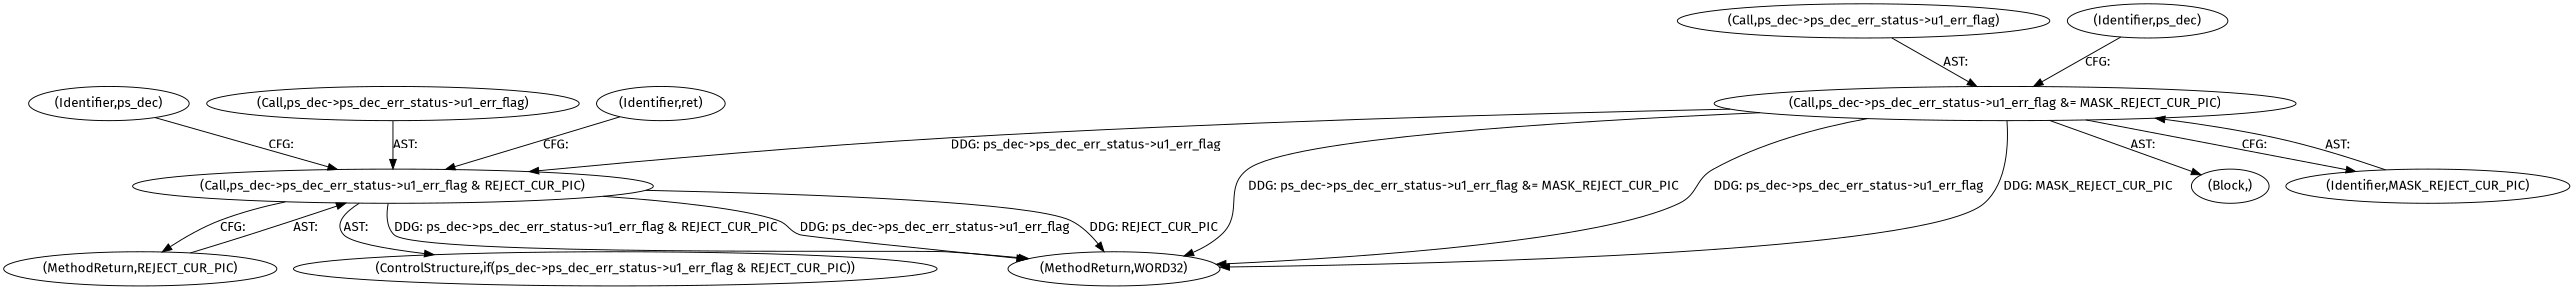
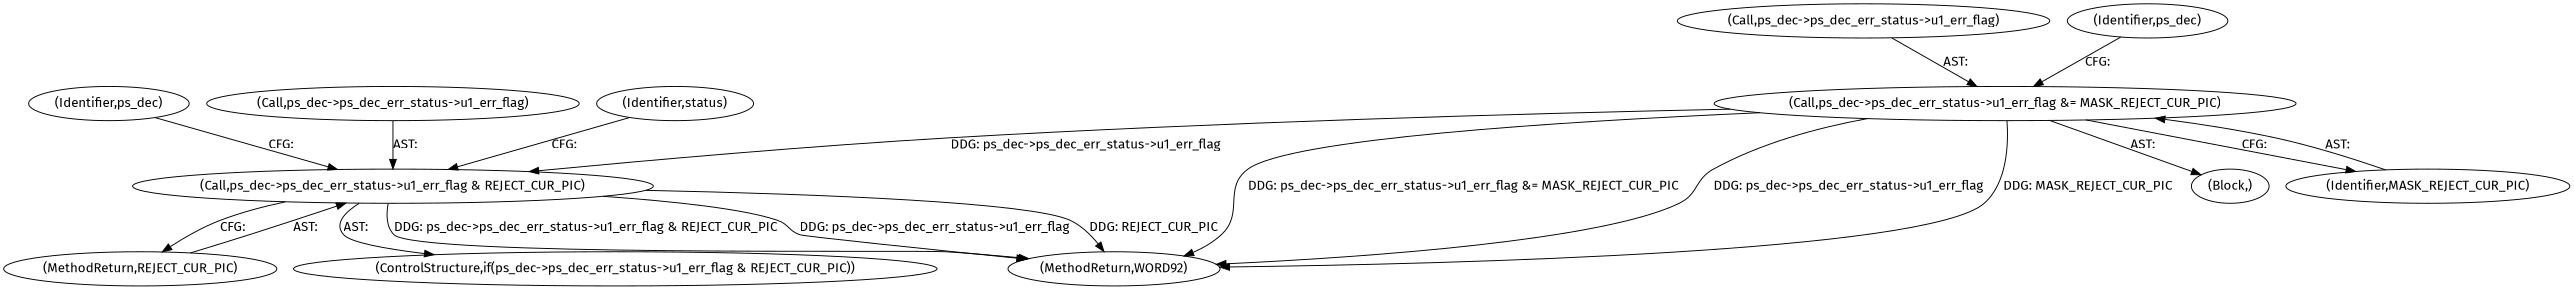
(661, 104) -> (675, 104)
(1114, 269) -> (1114, 269)
